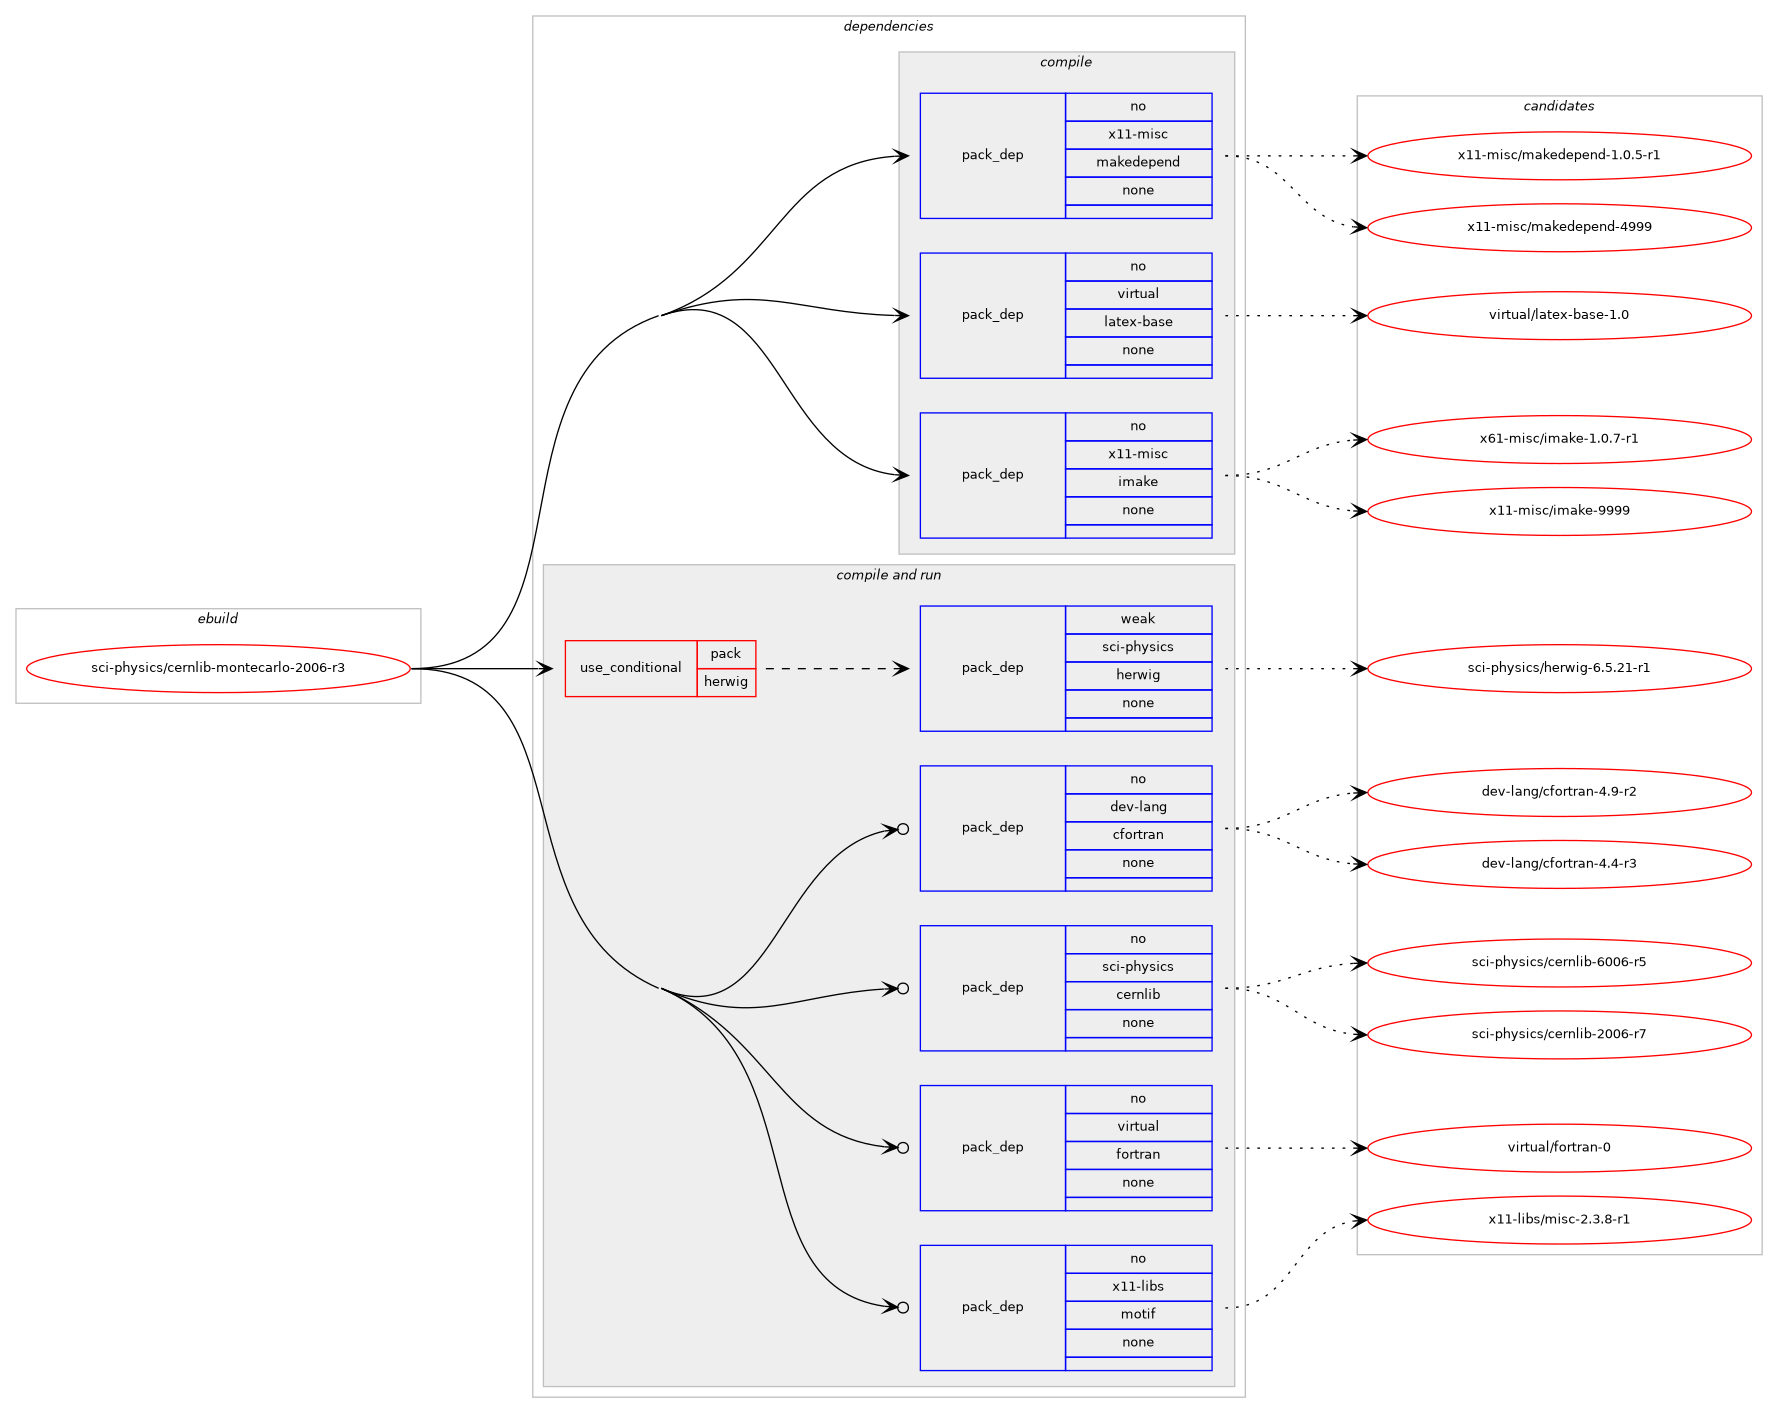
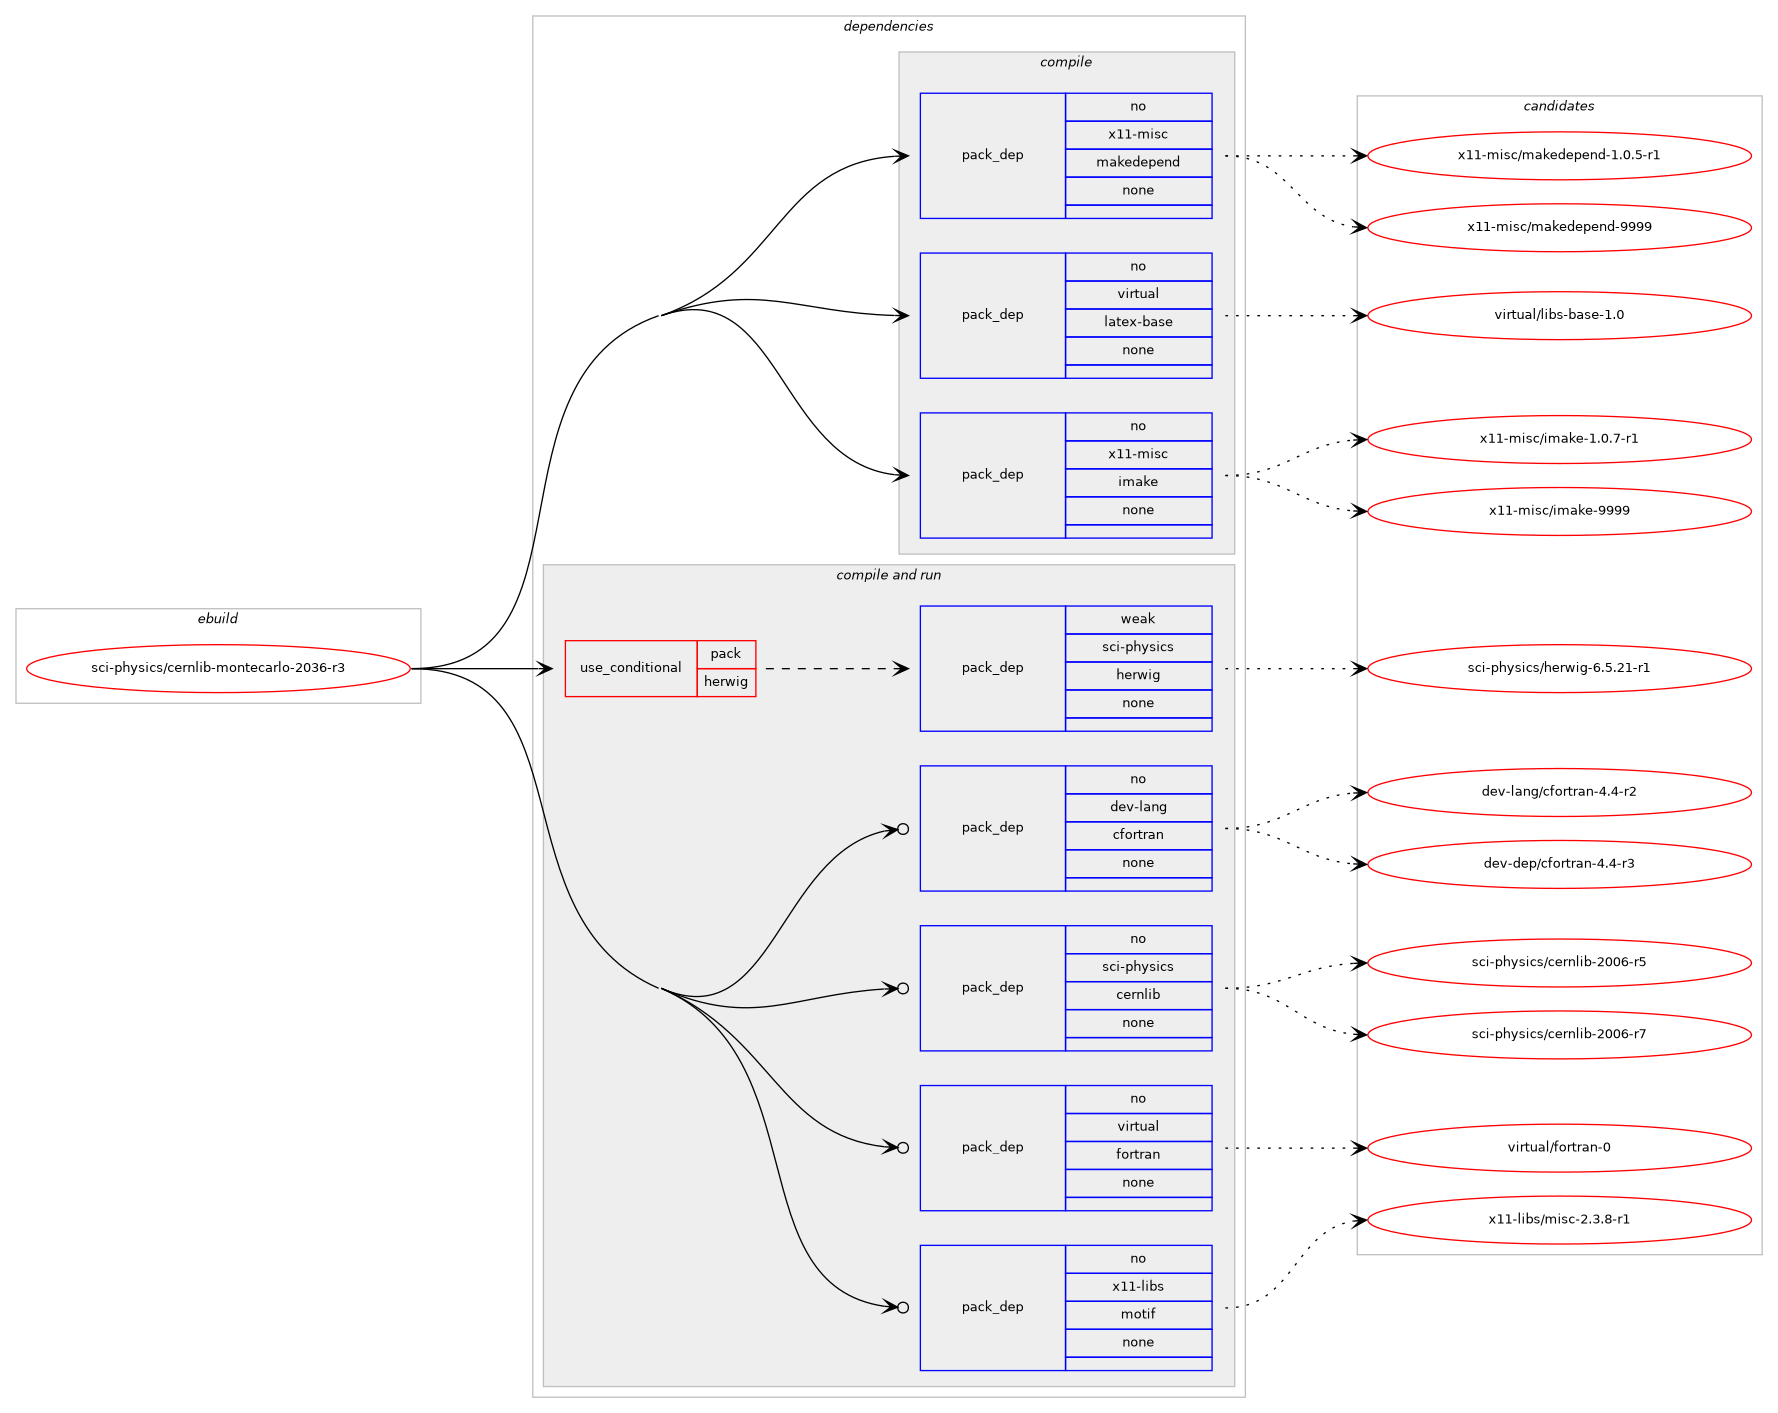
(1560, 228) -> (1560, 228)
(1560, 316) -> (1560, 316)
(1560, 440) -> (1560, 440)
(218, 669) -> (218, 669)
(1560, 793) -> (1560, 793)
(1560, 864) -> (1560, 864)
(1560, 963) -> (1560, 963)
